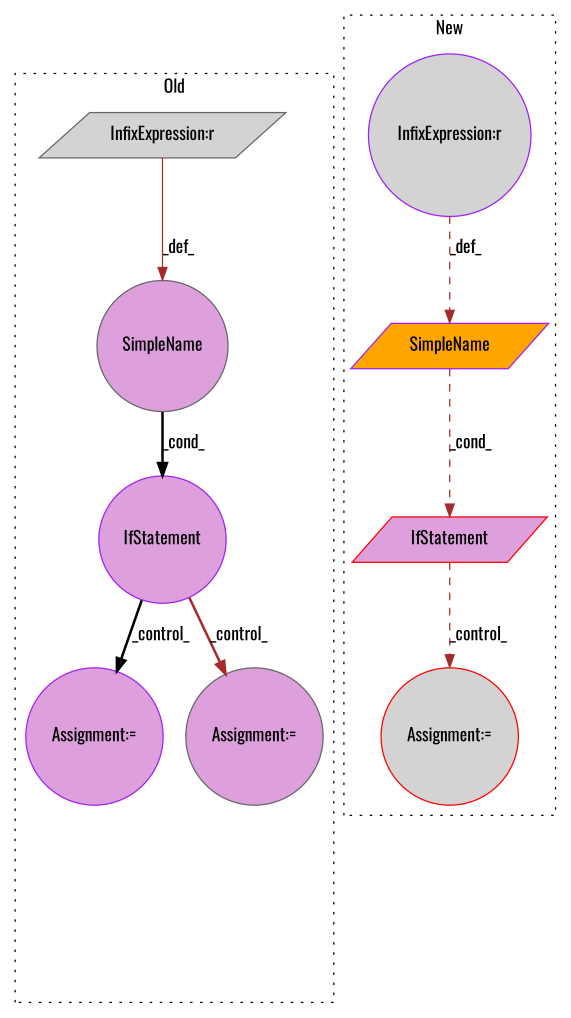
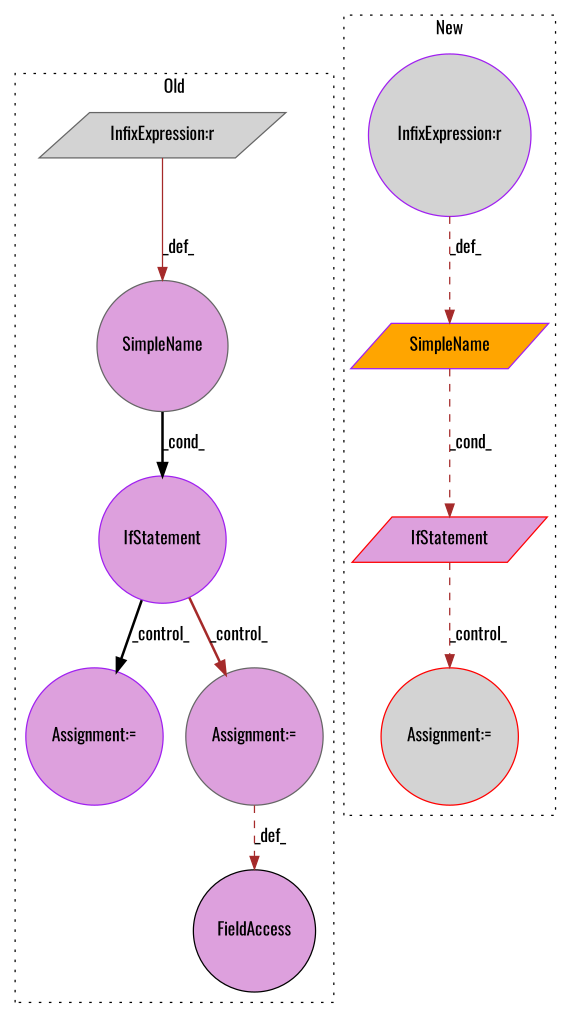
none -> (254, 931)
